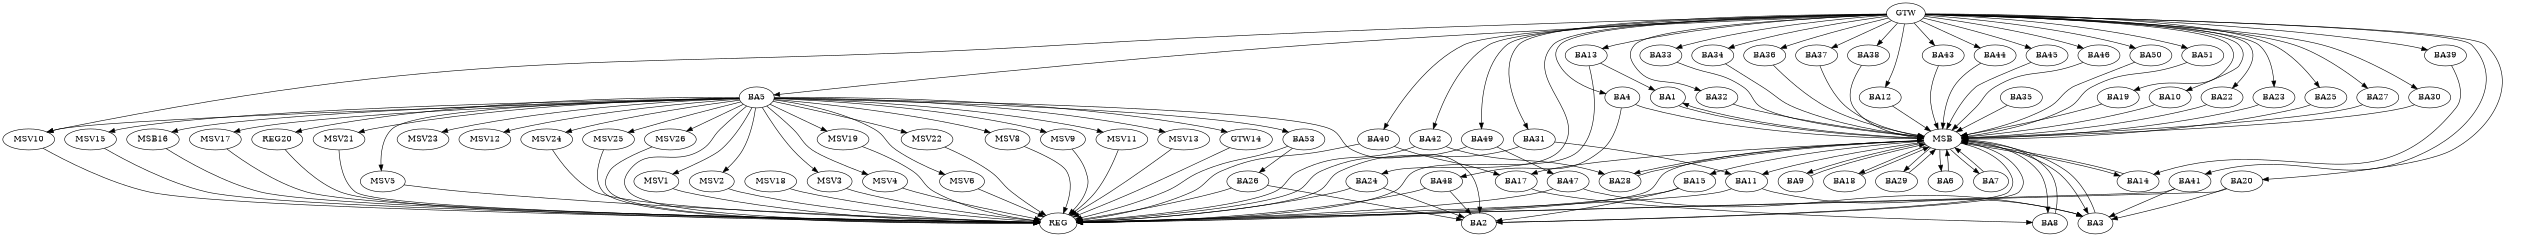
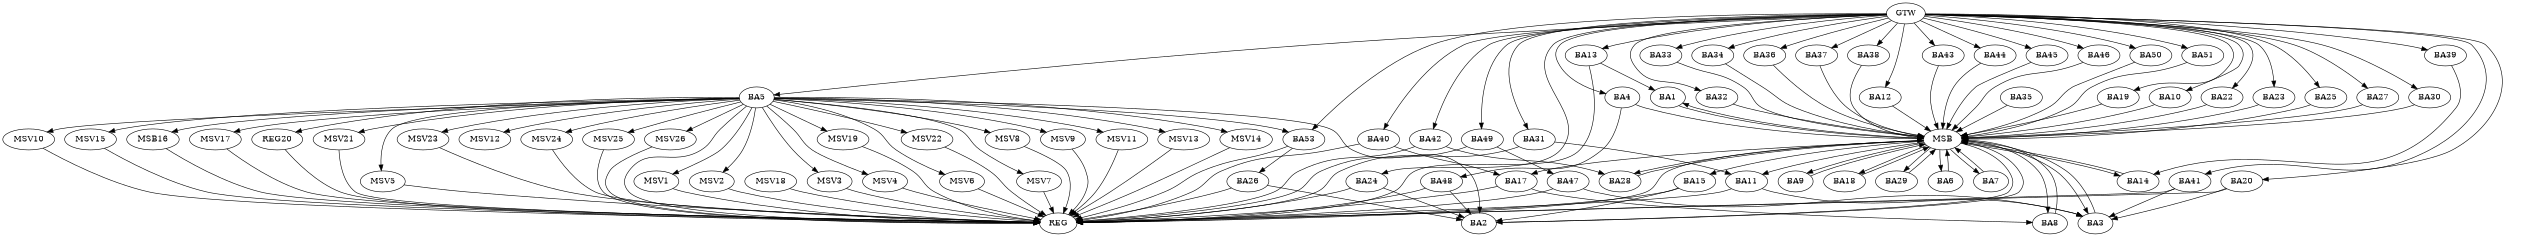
(968, 50) -> (1587, 22)
(1246, 139) -> (1246, 139)
none -> (1039, 181)
none -> (597, 197)
none -> (1384, 202)
